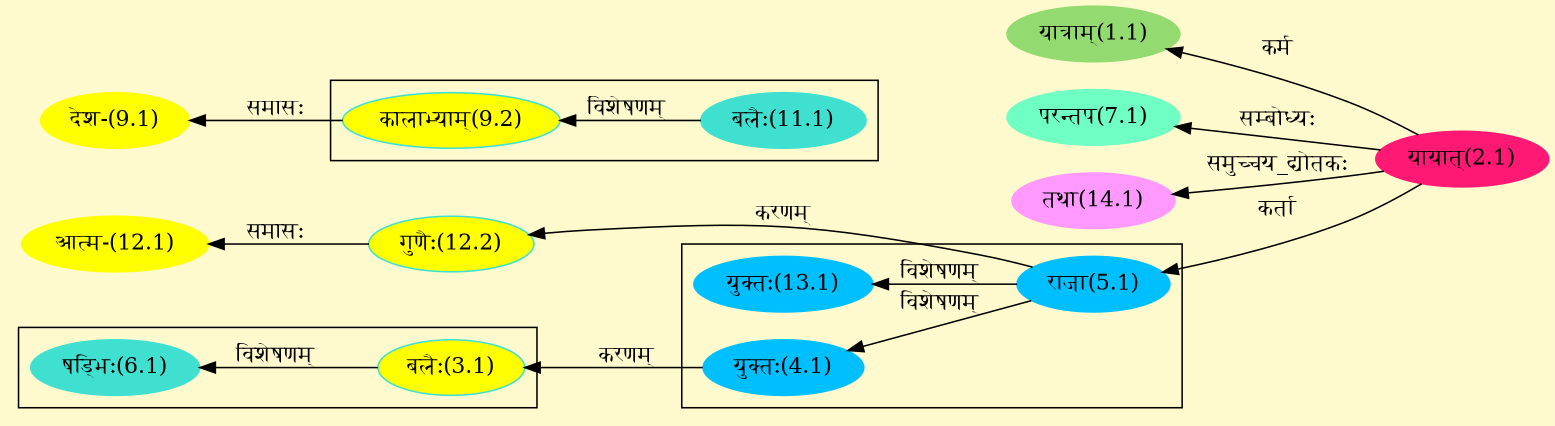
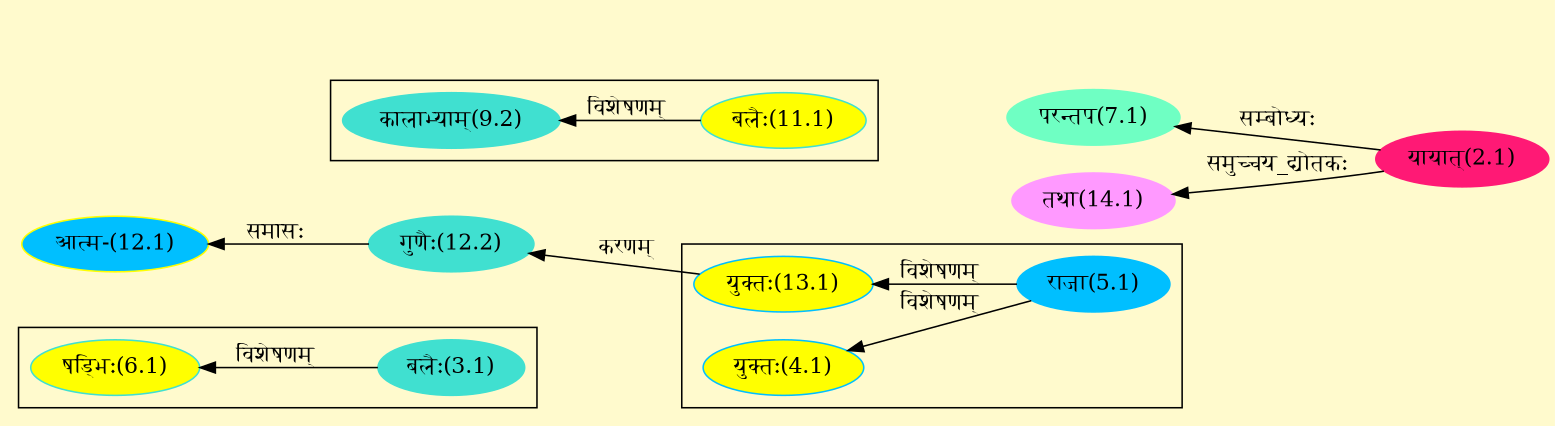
(1093, 34) -> none
(115, 120) -> none
(451, 120) -> (451, 120)
(783, 120) -> (783, 120)
(790, 227) -> (622, 265)
(1304, 237) -> none
(115, 244) -> (115, 244)
(451, 244) -> (451, 244)
(783, 284) -> (783, 284)
(115, 368) -> (115, 368)
(451, 368) -> (451, 368)
(622, 368) -> none
(783, 368) -> (783, 368)
